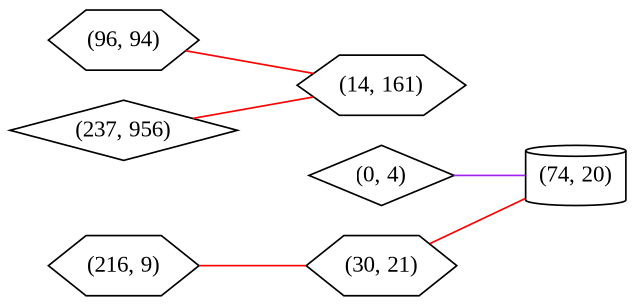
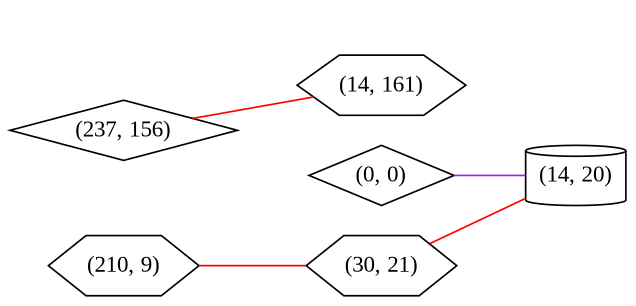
(124, 40) -> none
(124, 130) -> (124, 130)
(381, 175) -> (381, 175)
(576, 175) -> (576, 175)
(124, 266) -> (124, 266)
